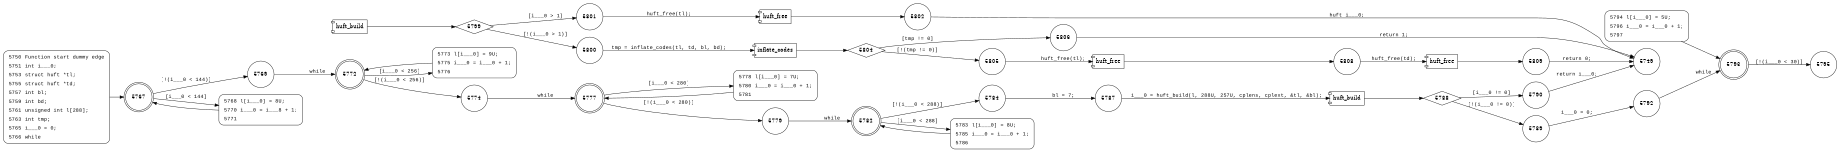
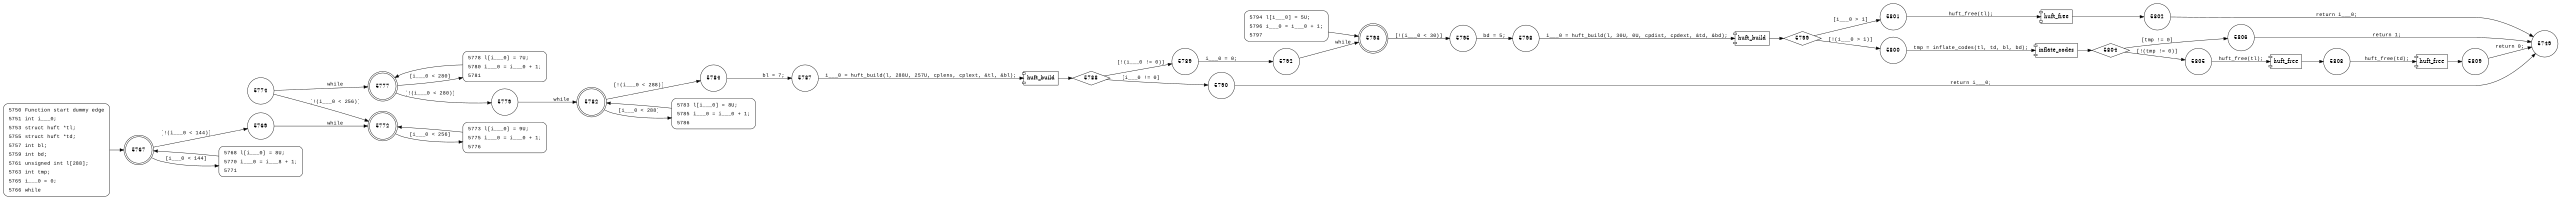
(1347, 15) -> (2337, 15)
none -> (1526, 38)
(410, 90) -> (319, 107)
